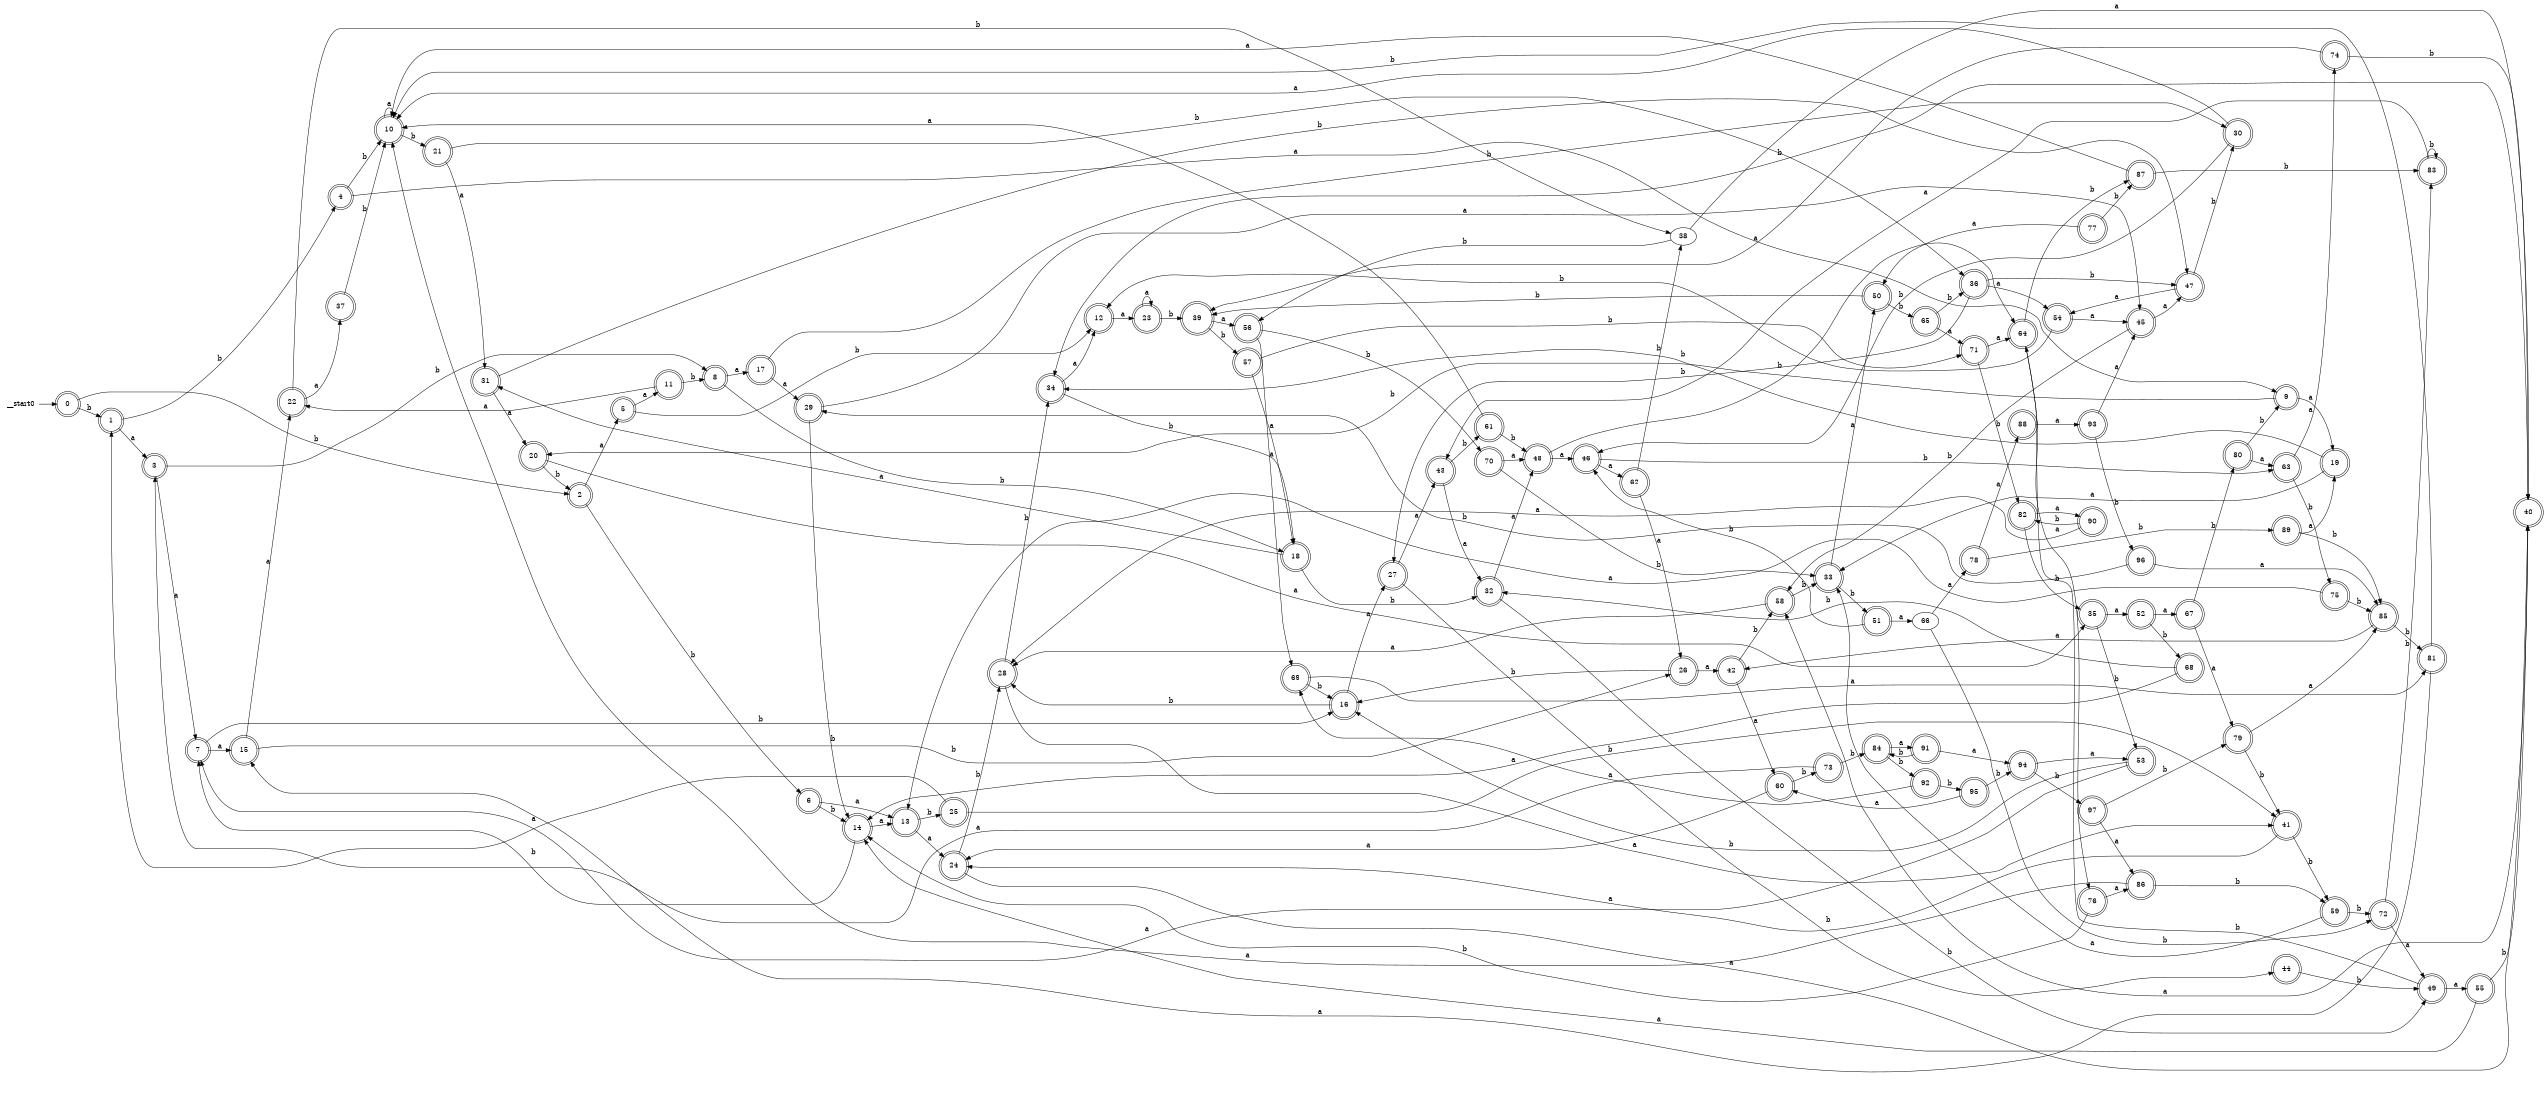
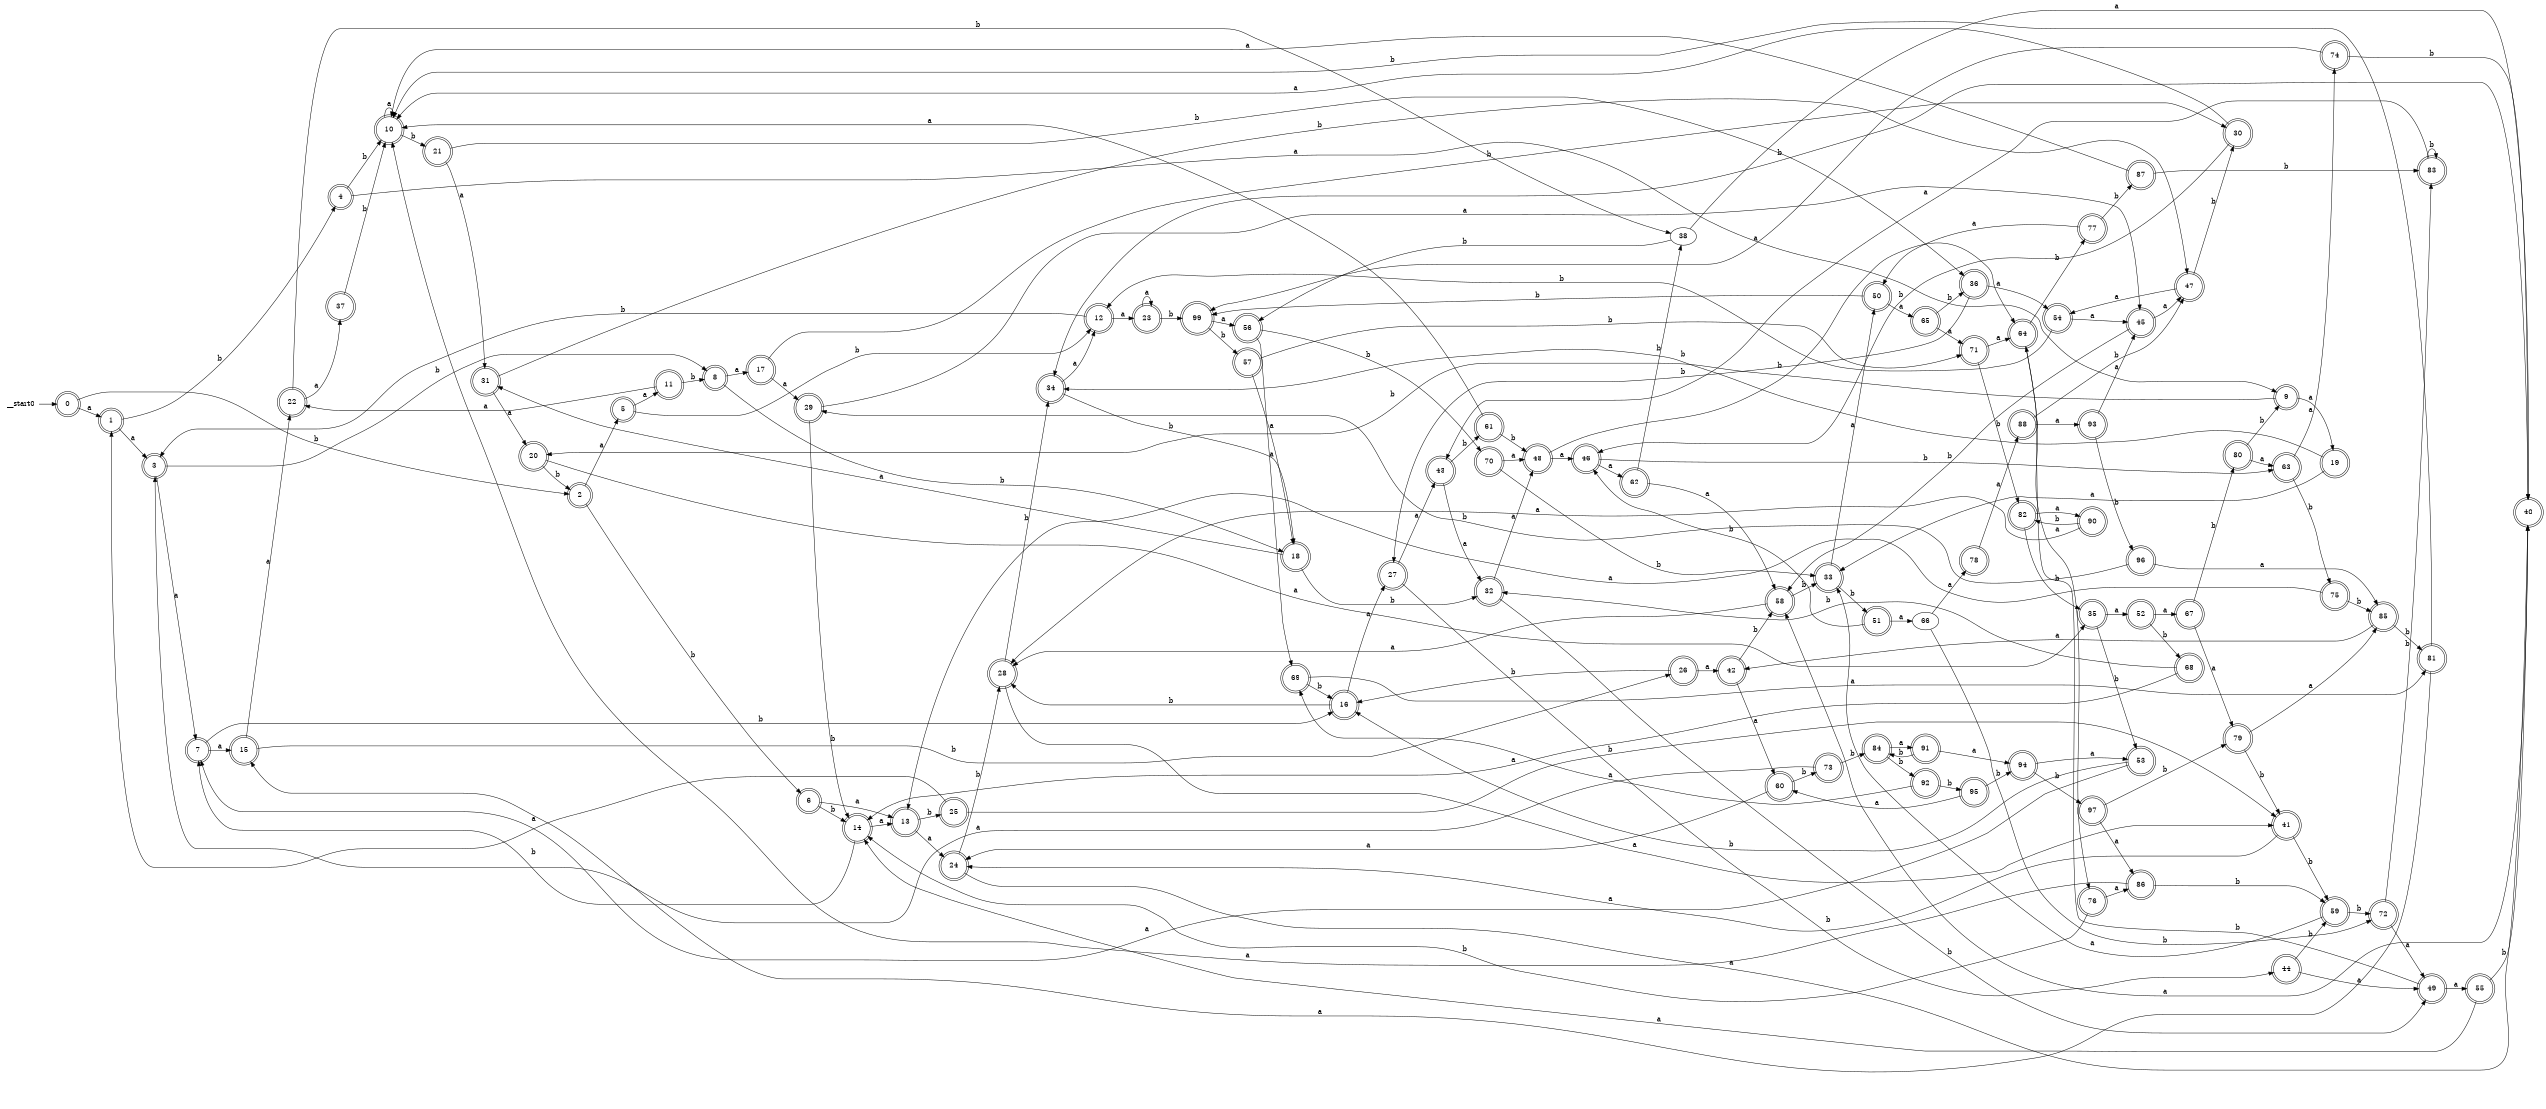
(2054, 237) -> (2056, 283)
(2079, 279) -> (2112, 363)
(1901, 307) -> (1901, 307)
none -> (605, 314)
(1197, 318) -> (1197, 318)
(89, 408) -> (89, 408)
(2286, 530) -> none
(1666, 577) -> (1730, 516)
none -> (2309, 942)
(2359, 981) -> (2359, 981)
